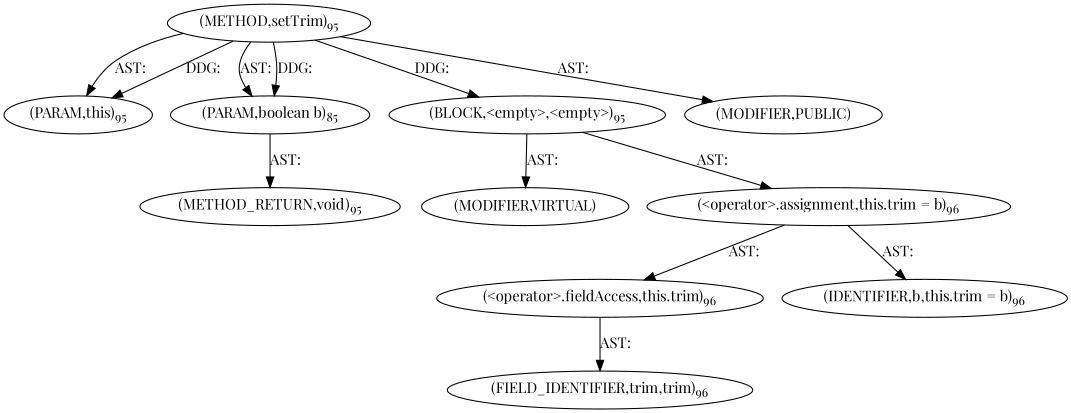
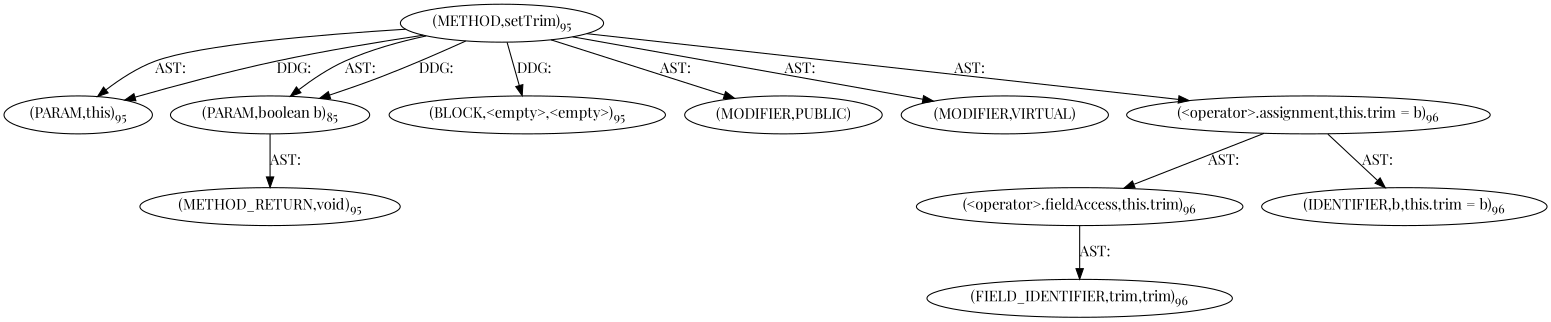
(526, 155) -> (748, 68)
(672, 159) -> (883, 67)
